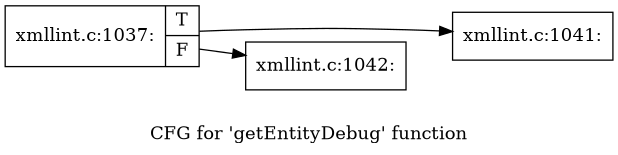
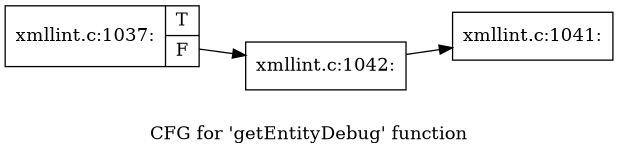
(319, 28) -> (423, 52)
